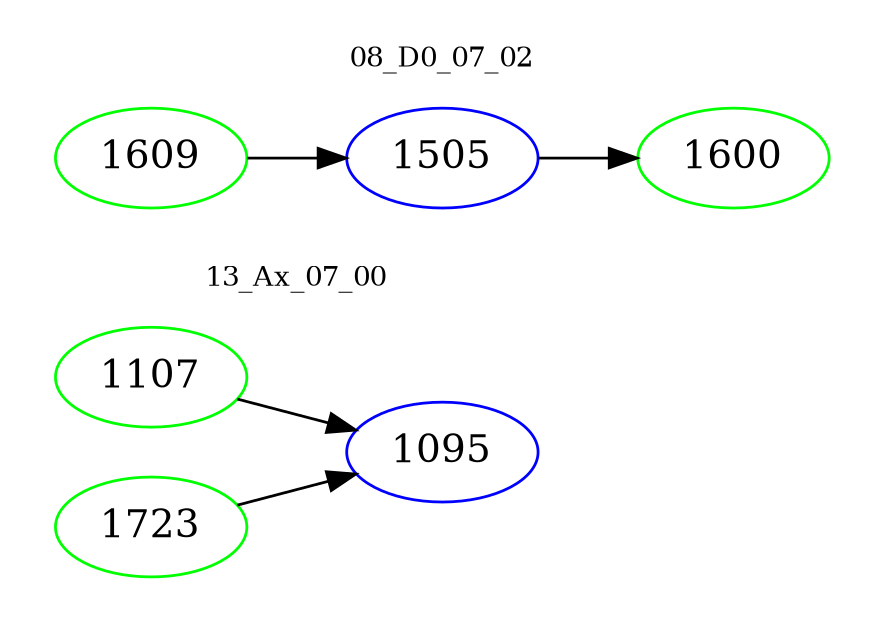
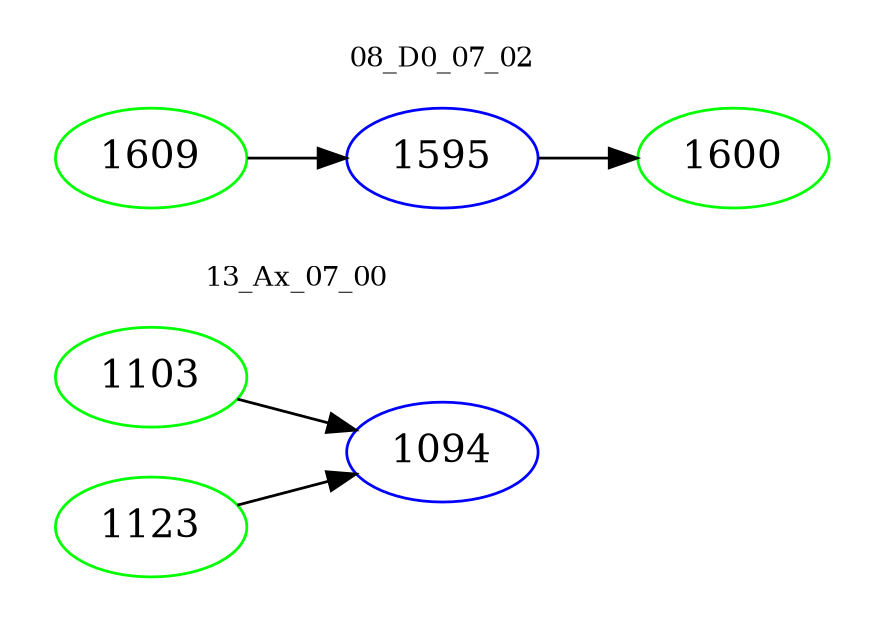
(442, 158) -> (442, 158)
(151, 377) -> (151, 377)
(442, 452) -> (442, 452)
(151, 527) -> (151, 527)
